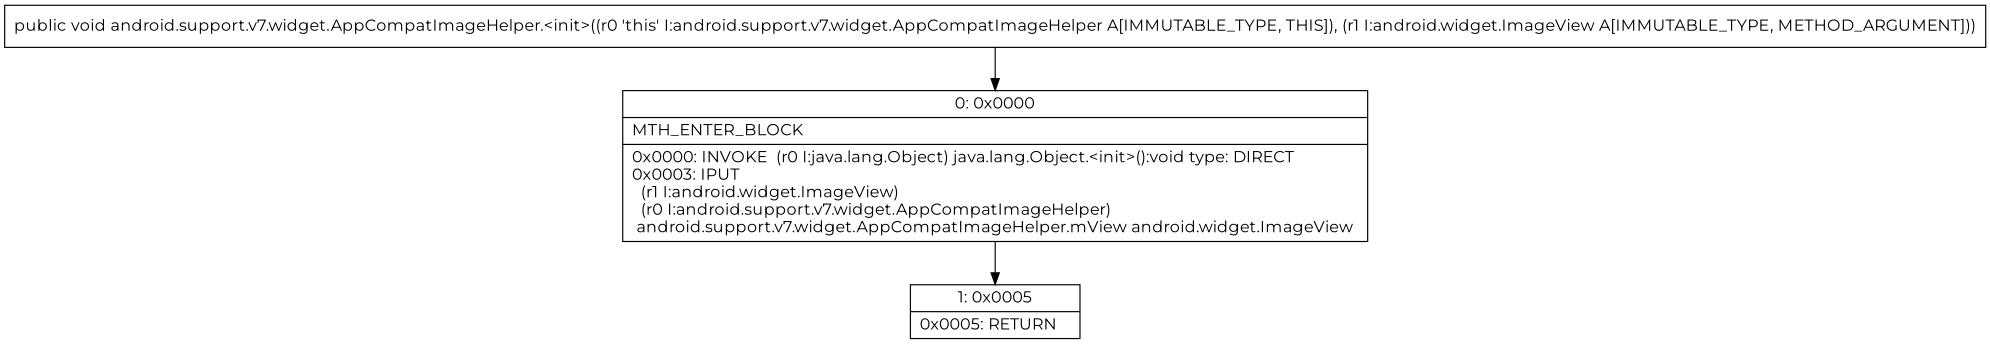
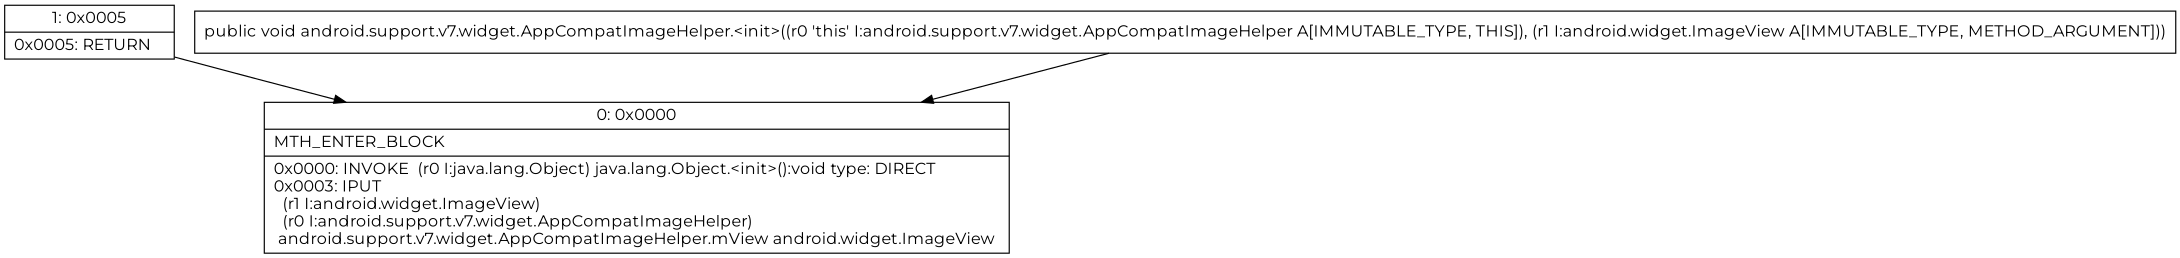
(995, 257) -> (255, 78)
